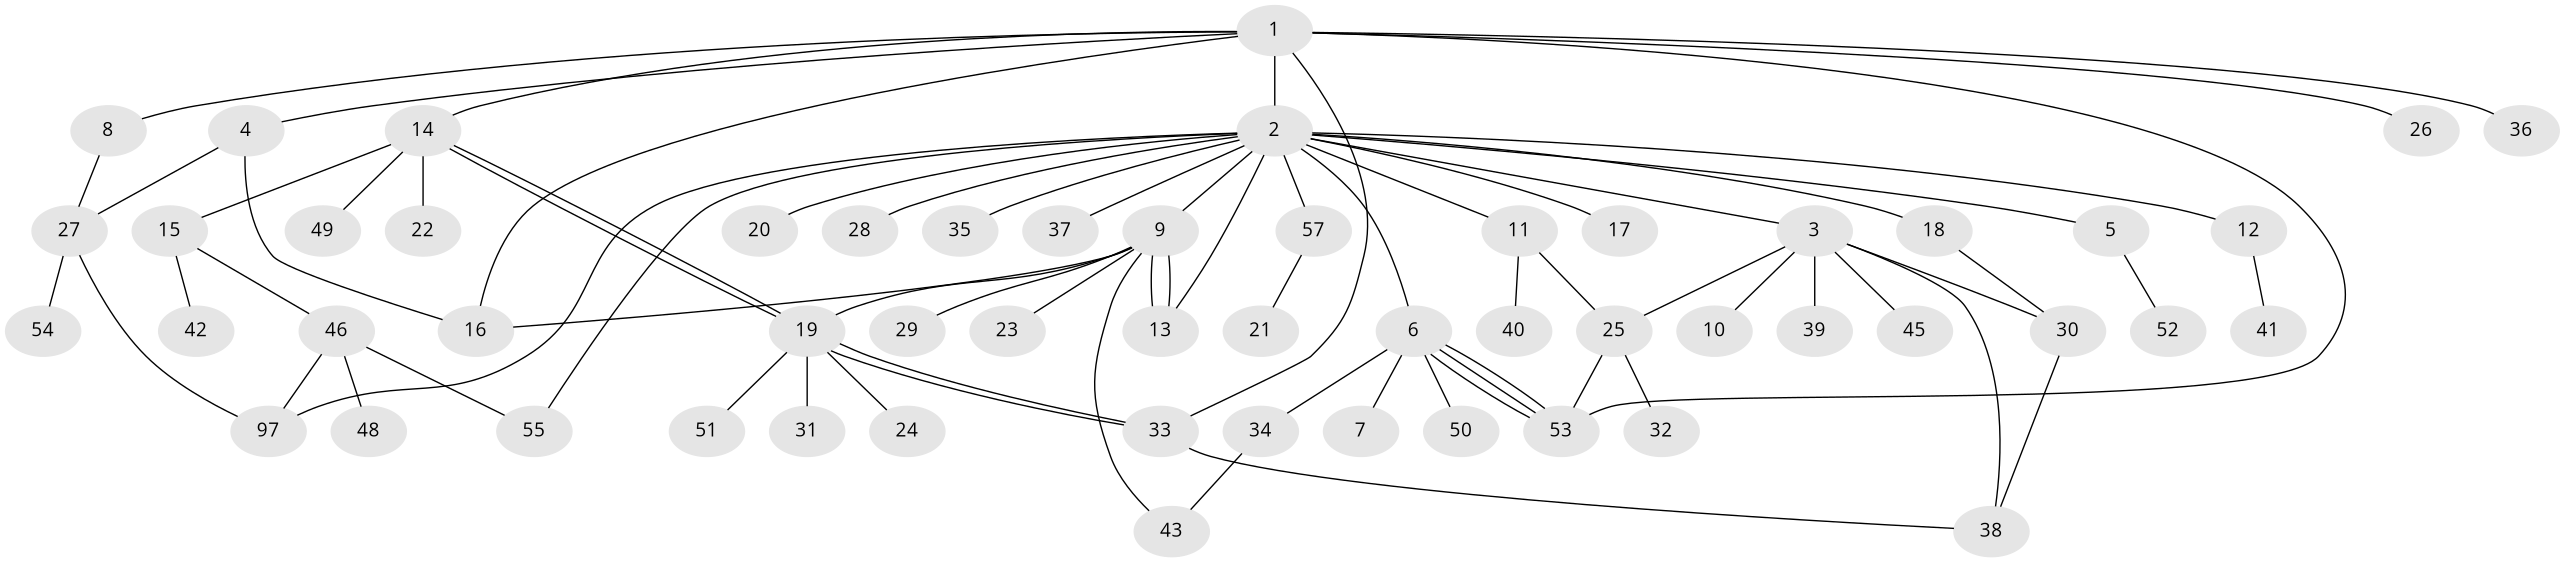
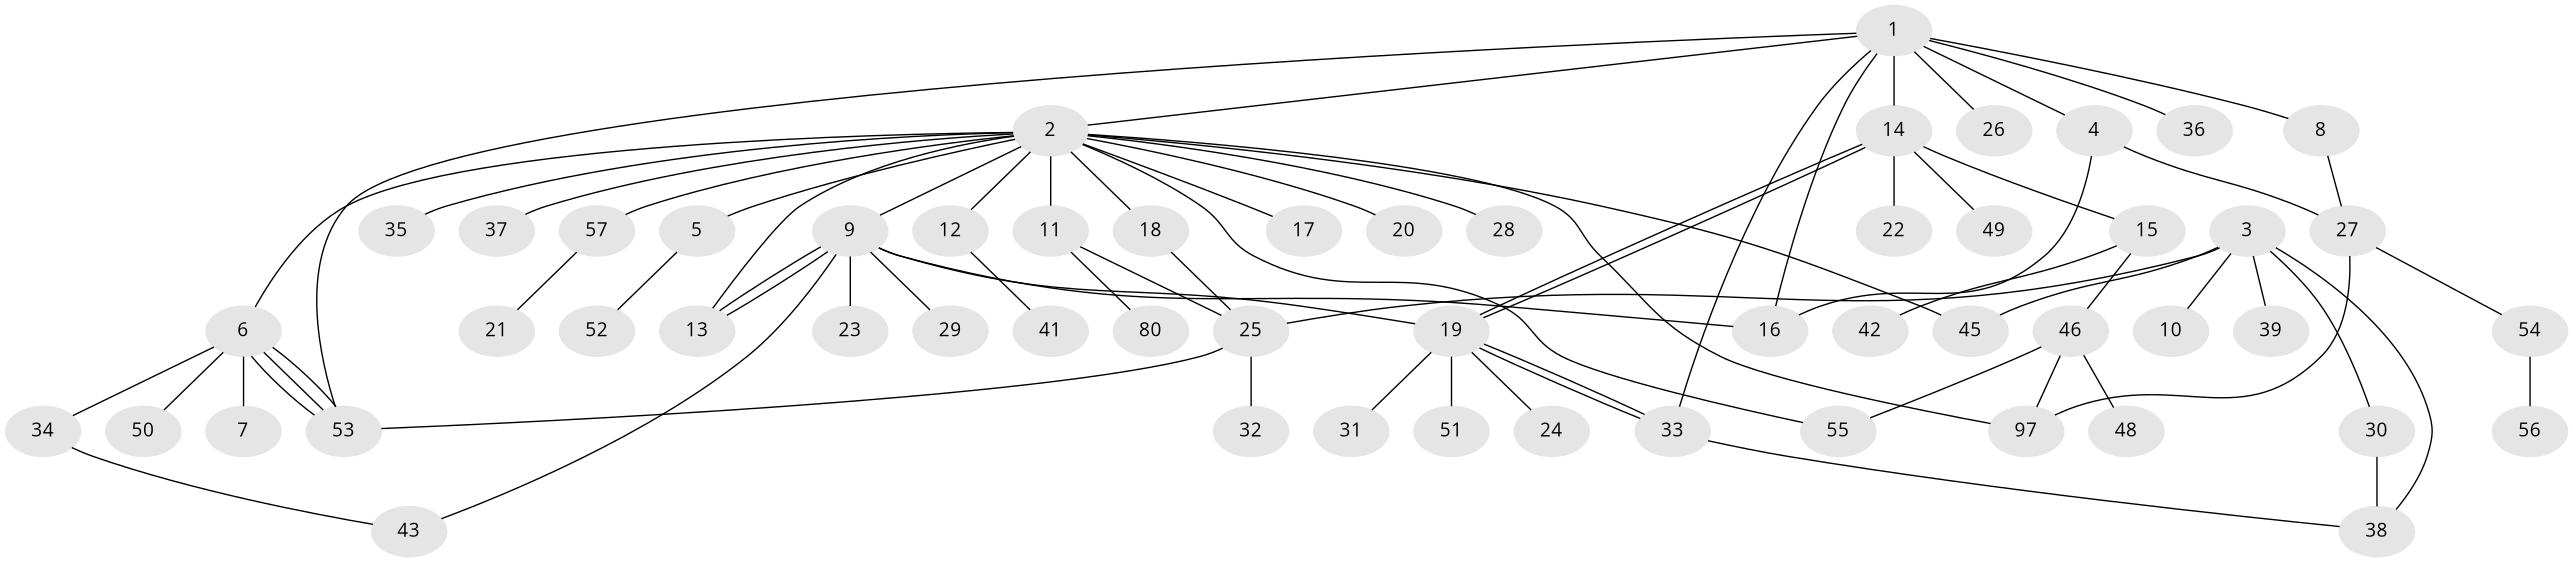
(1545, 181) -> (1566, 199)
(2001, 281) -> (1201, 281)
(1514, 331) -> (1151, 331)
none -> (2530, 431)
